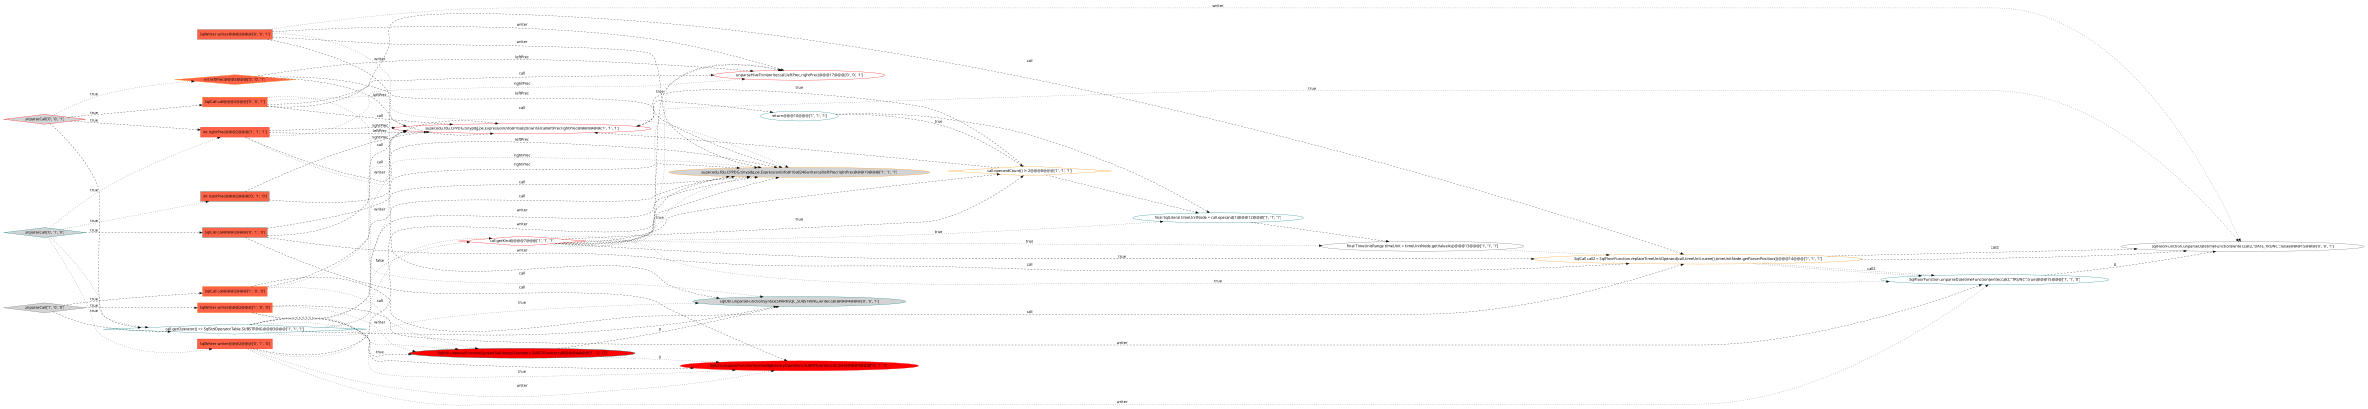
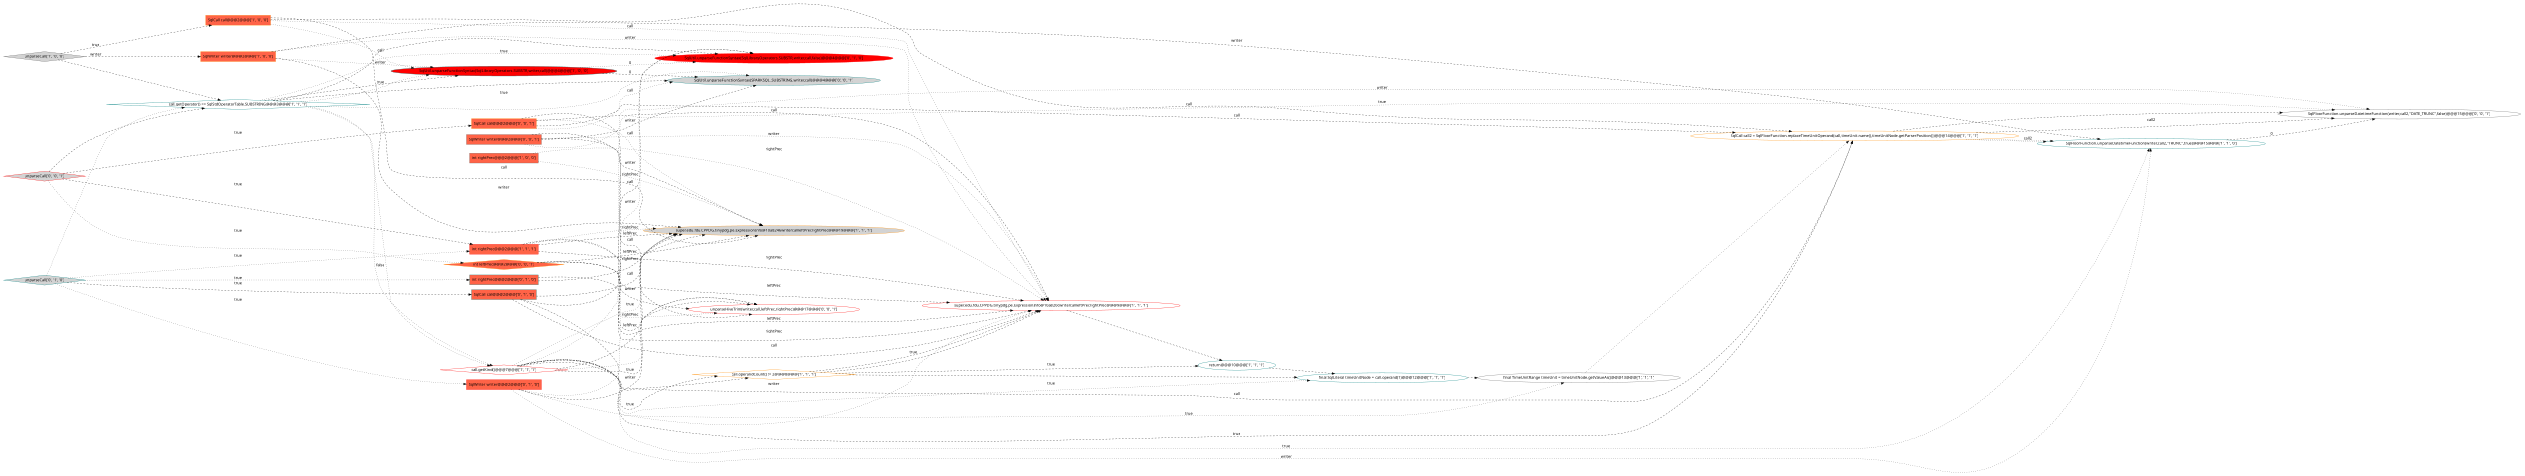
(933, 123) -> (1016, 370)
none -> (504, 158)
(94, 306) -> (96, 55)
